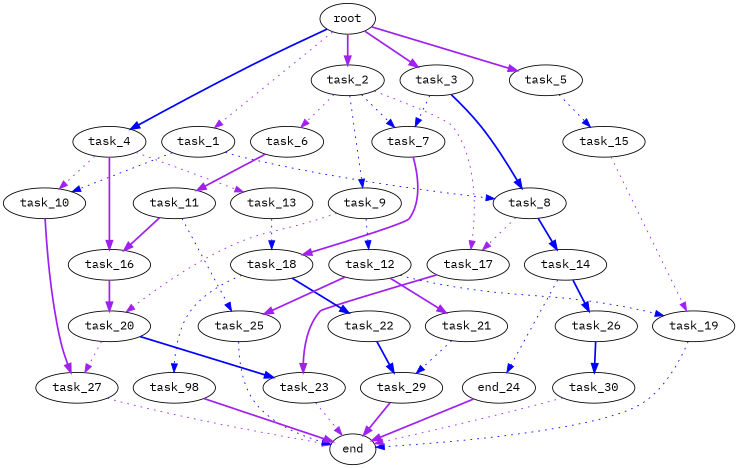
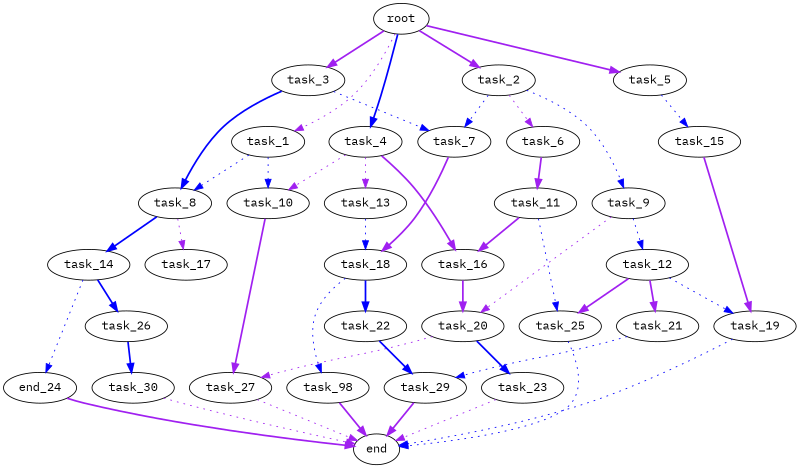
(461, 140) -> none
(647, 230) -> (726, 230)
(351, 300) -> none
